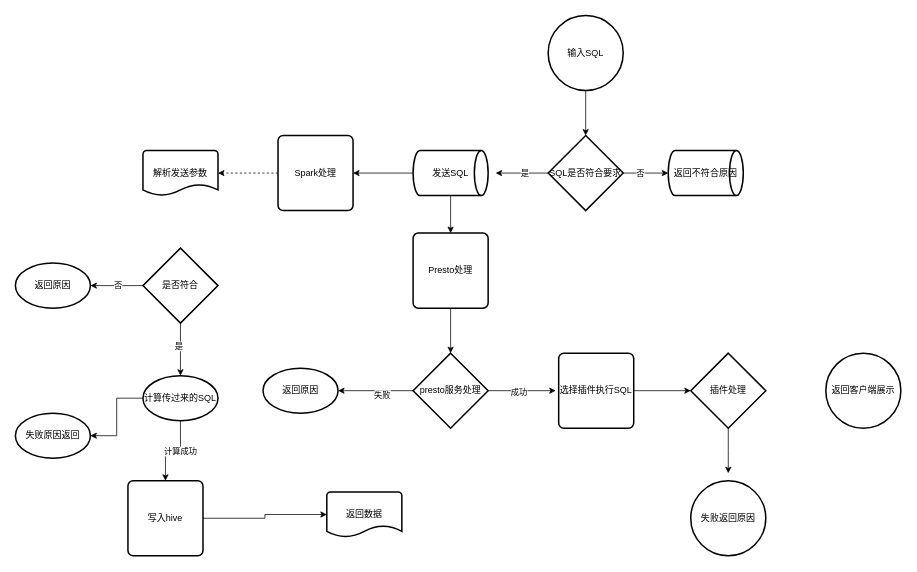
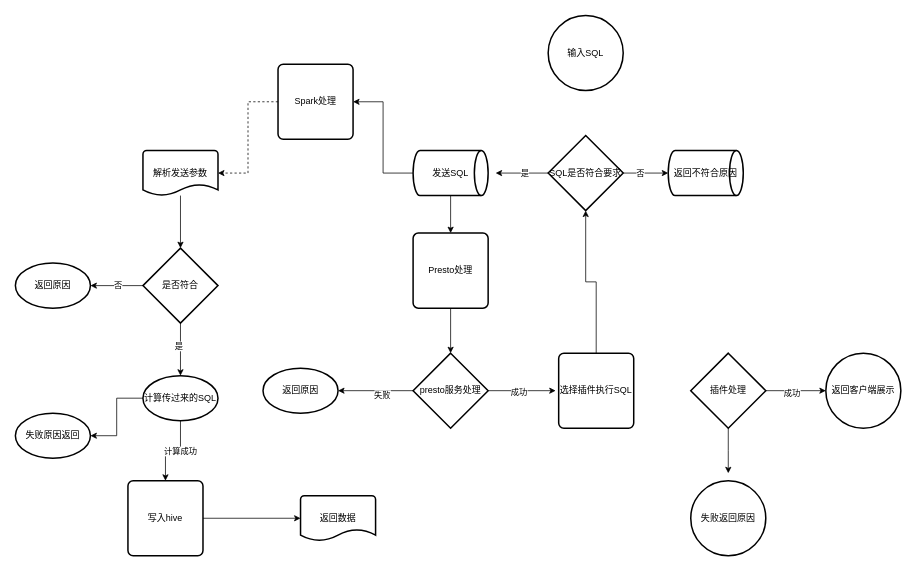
(585, 110) -> none
(315, 173) -> (315, 102)
none -> (180, 219)
(659, 390) -> (594, 282)
none -> (792, 390)
(364, 514) -> (338, 518)
